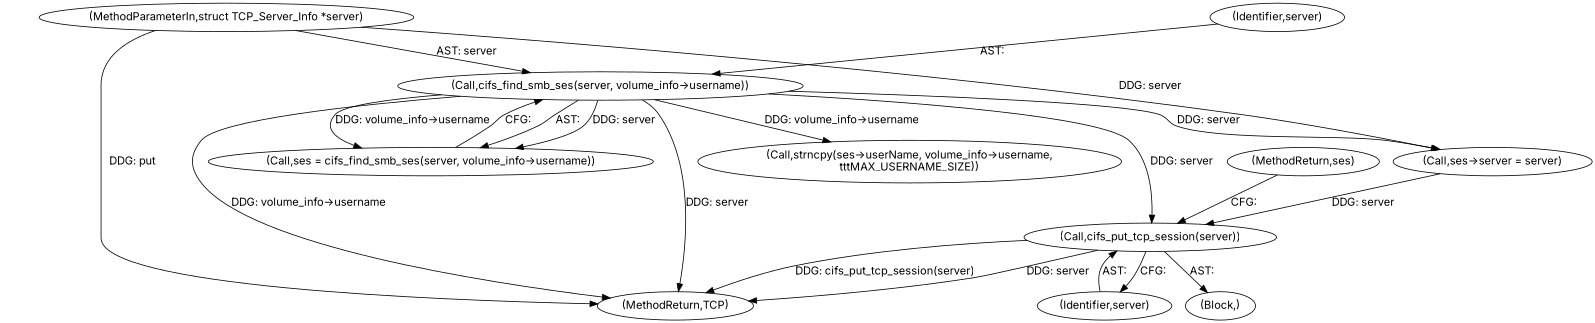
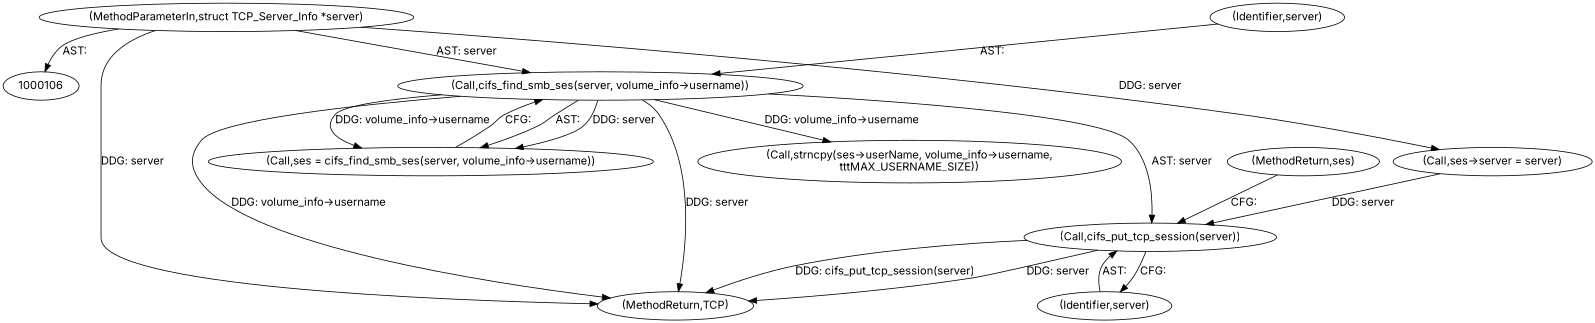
none -> (41, 86)
(1113, 107) -> none
(133, 162) -> (133, 162)
(1182, 162) -> (1182, 162)
(1220, 306) -> none
